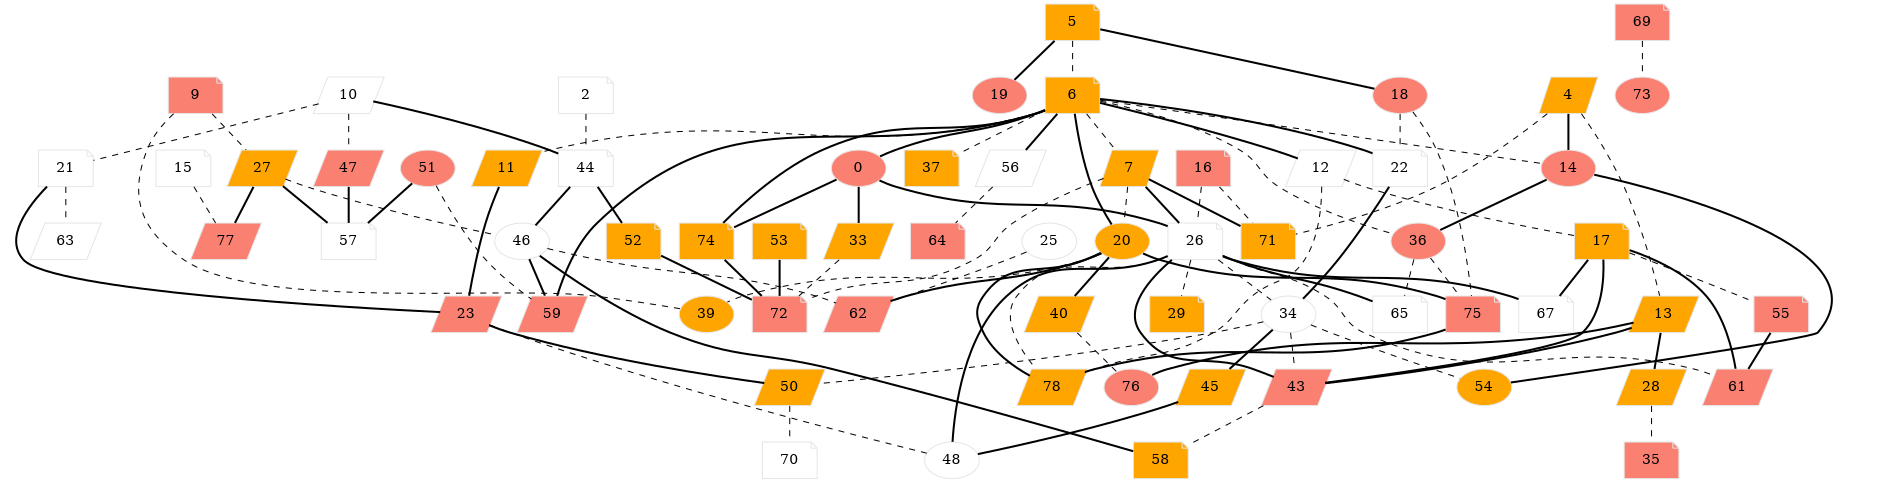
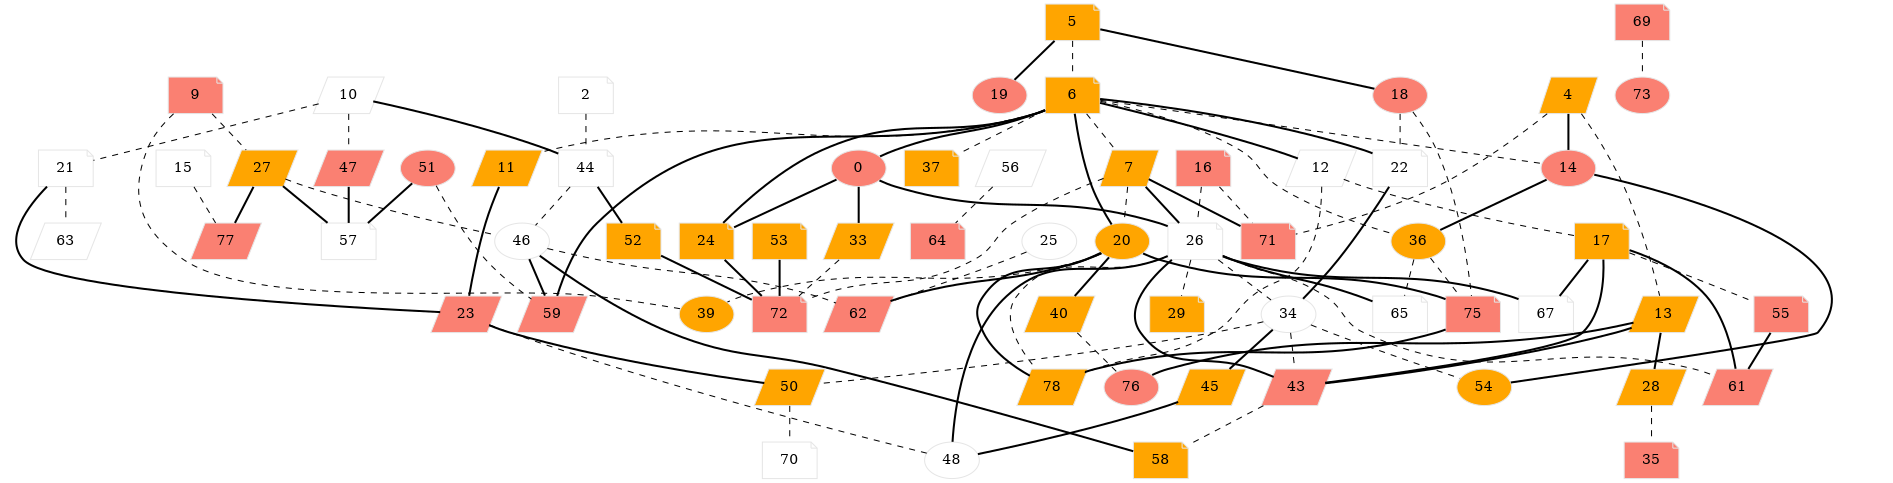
(1042, 132) -> none
(553, 206) -> (553, 206)
(707, 241) -> (707, 241)
(1268, 241) -> (1268, 241)
(1418, 241) -> (1418, 241)
